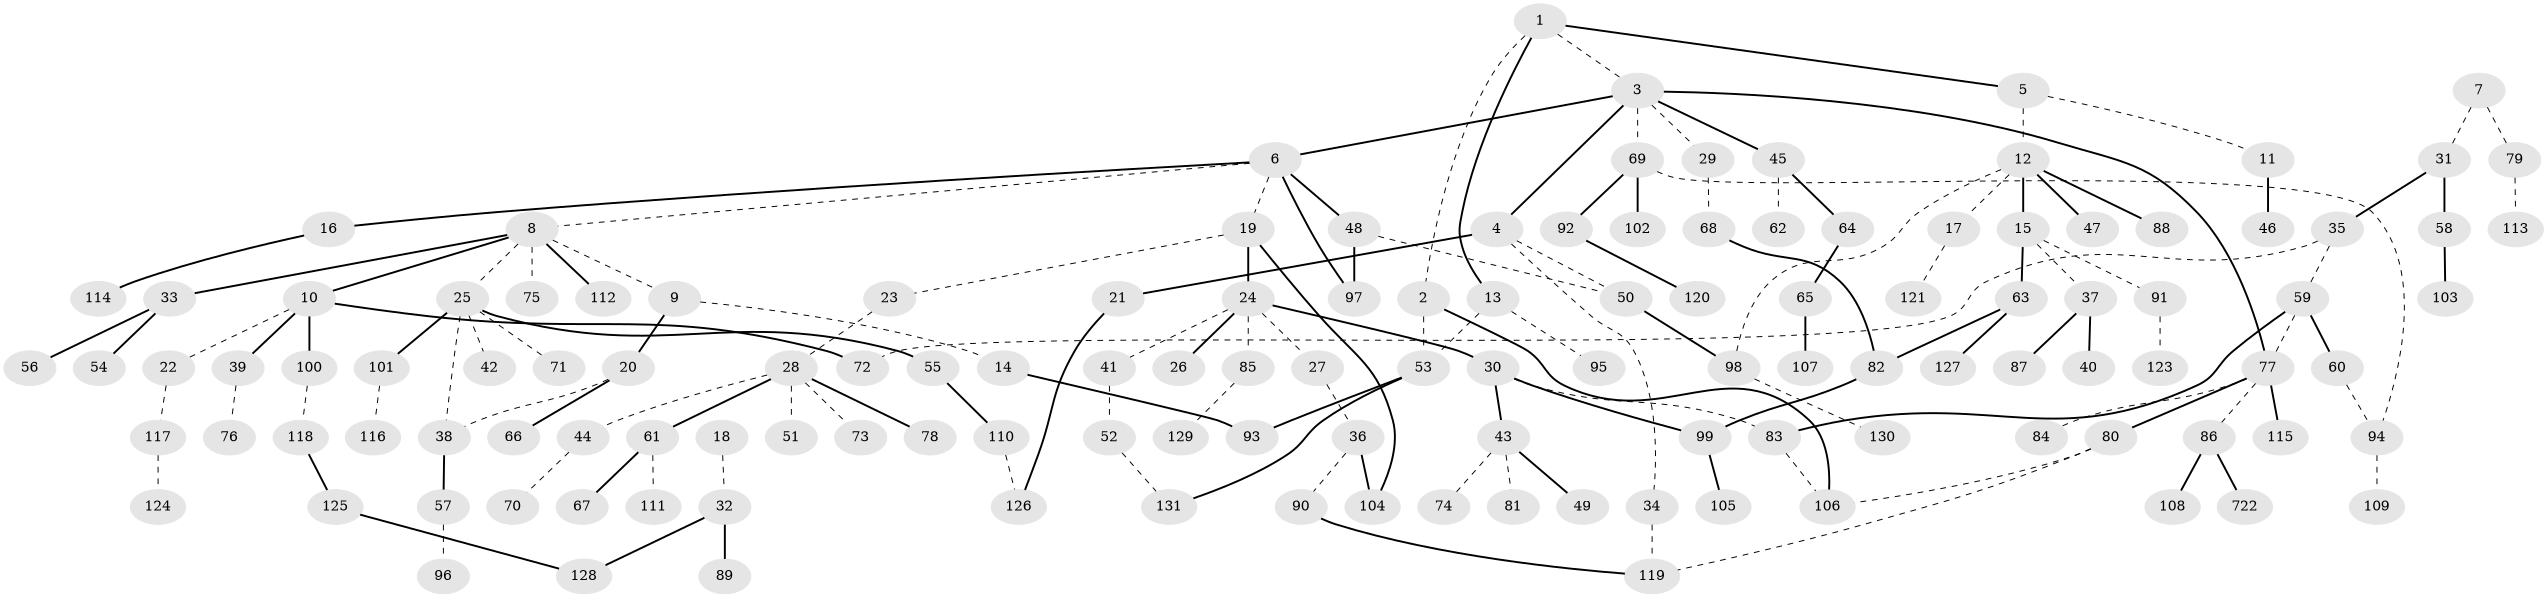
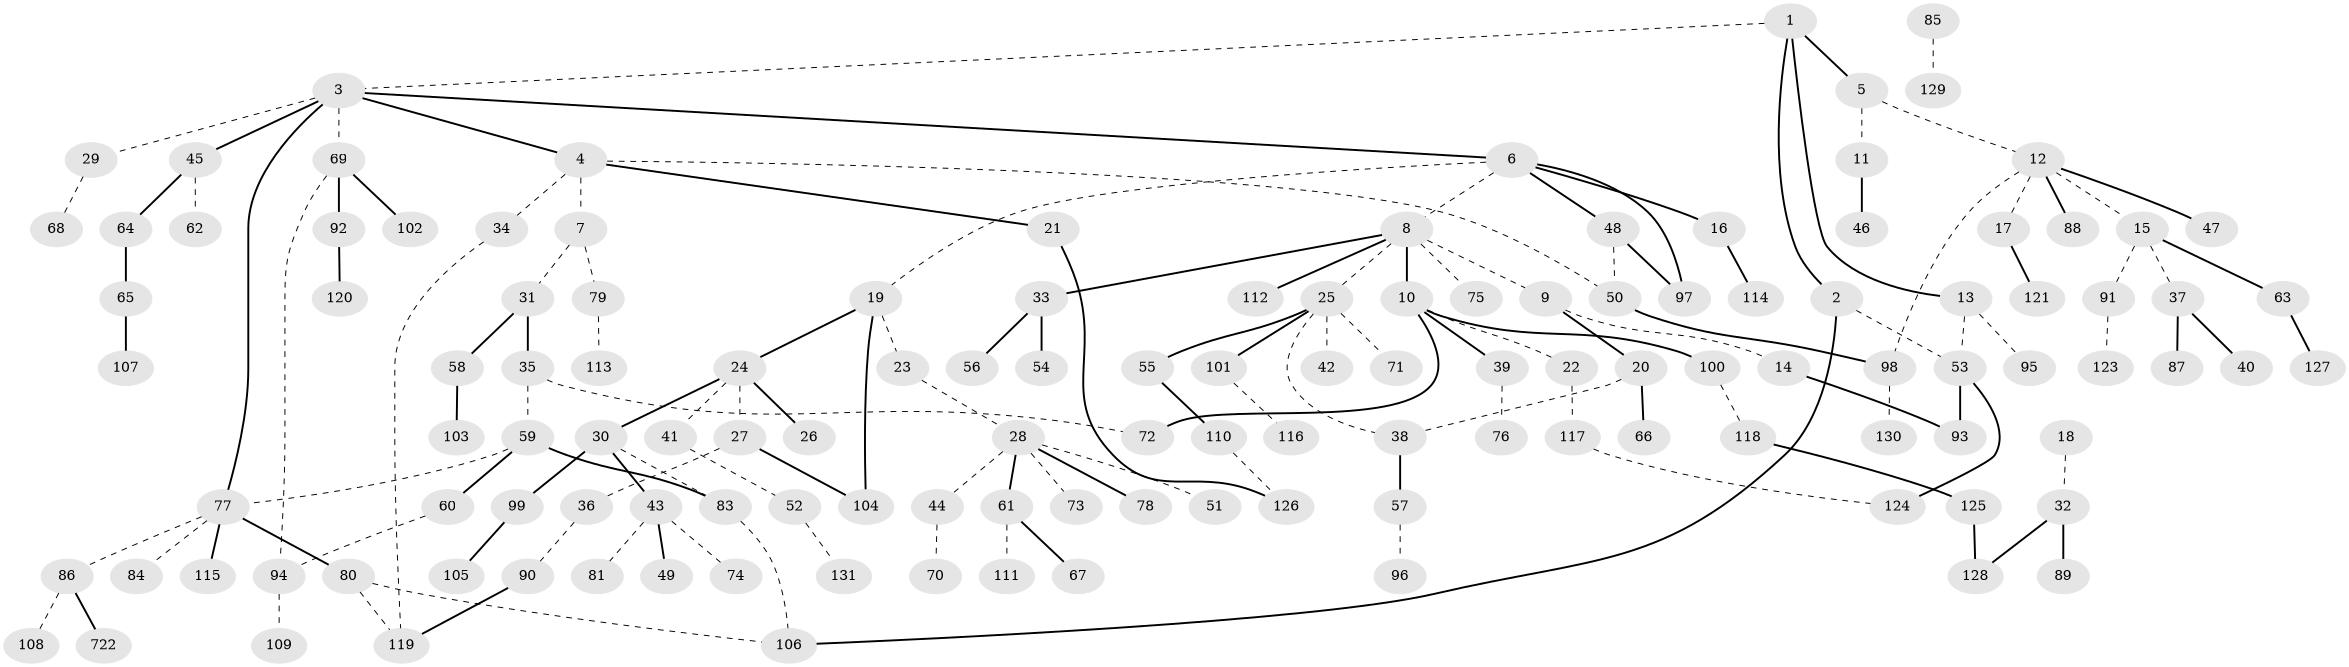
(1458, 151) -> (1780, 166)
none -> (581, 195)
(2023, 195) -> (2090, 195)
(1934, 264) -> (2020, 264)
(1248, 334) -> none
(1877, 368) -> none
(1301, 443) -> (1993, 457)
(1365, 472) -> (803, 472)
(2191, 472) -> (49, 611)
